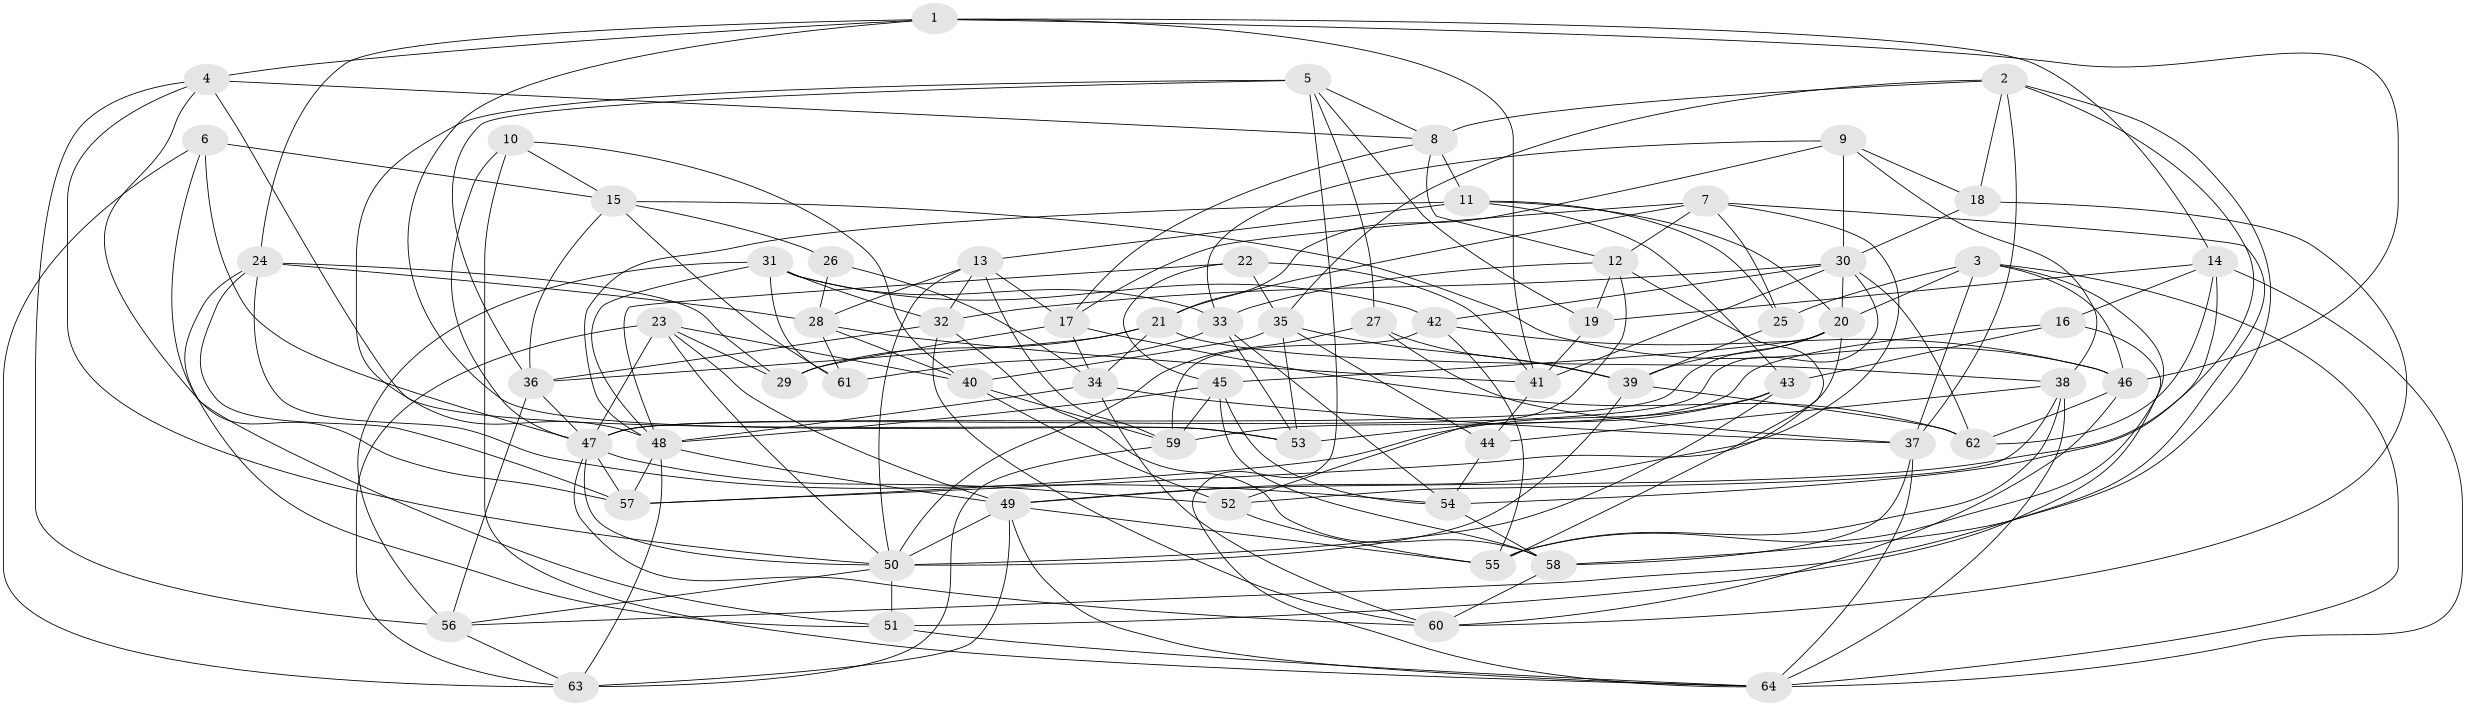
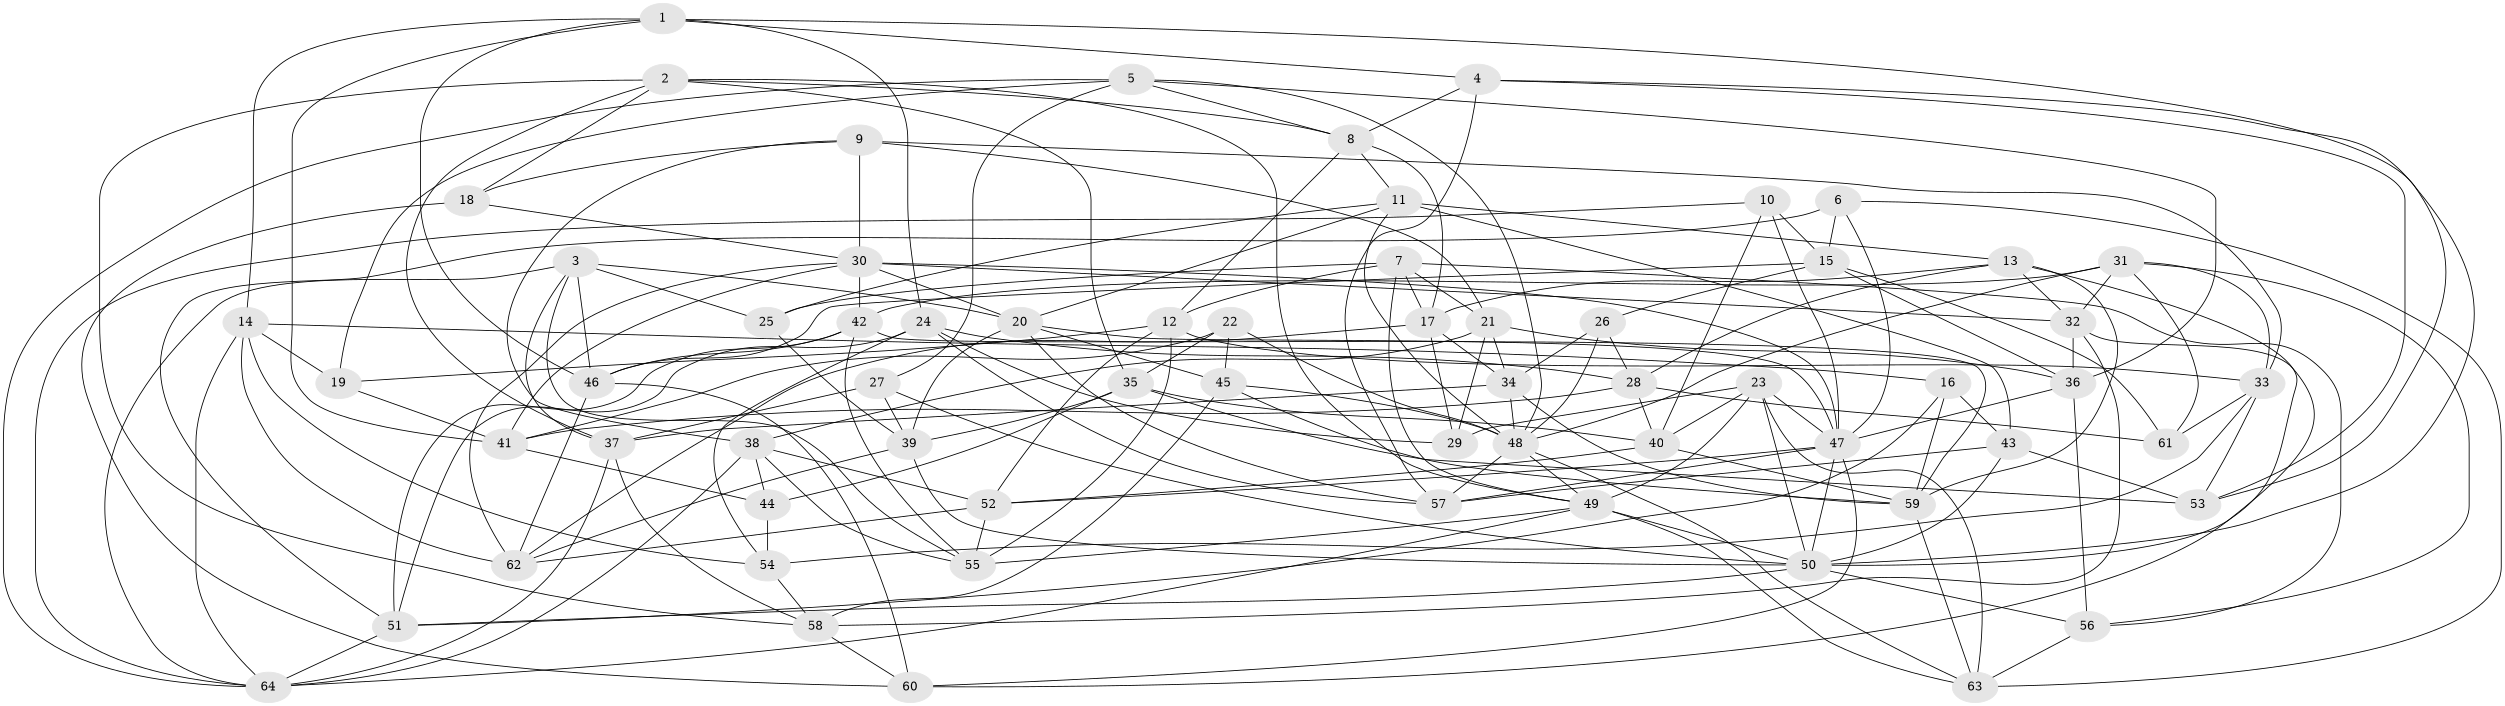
none -> (1574, 388)
none -> (506, 405)
(1271, 461) -> none
(35, 467) -> none
none -> (752, 535)
(1233, 543) -> (1706, 482)
